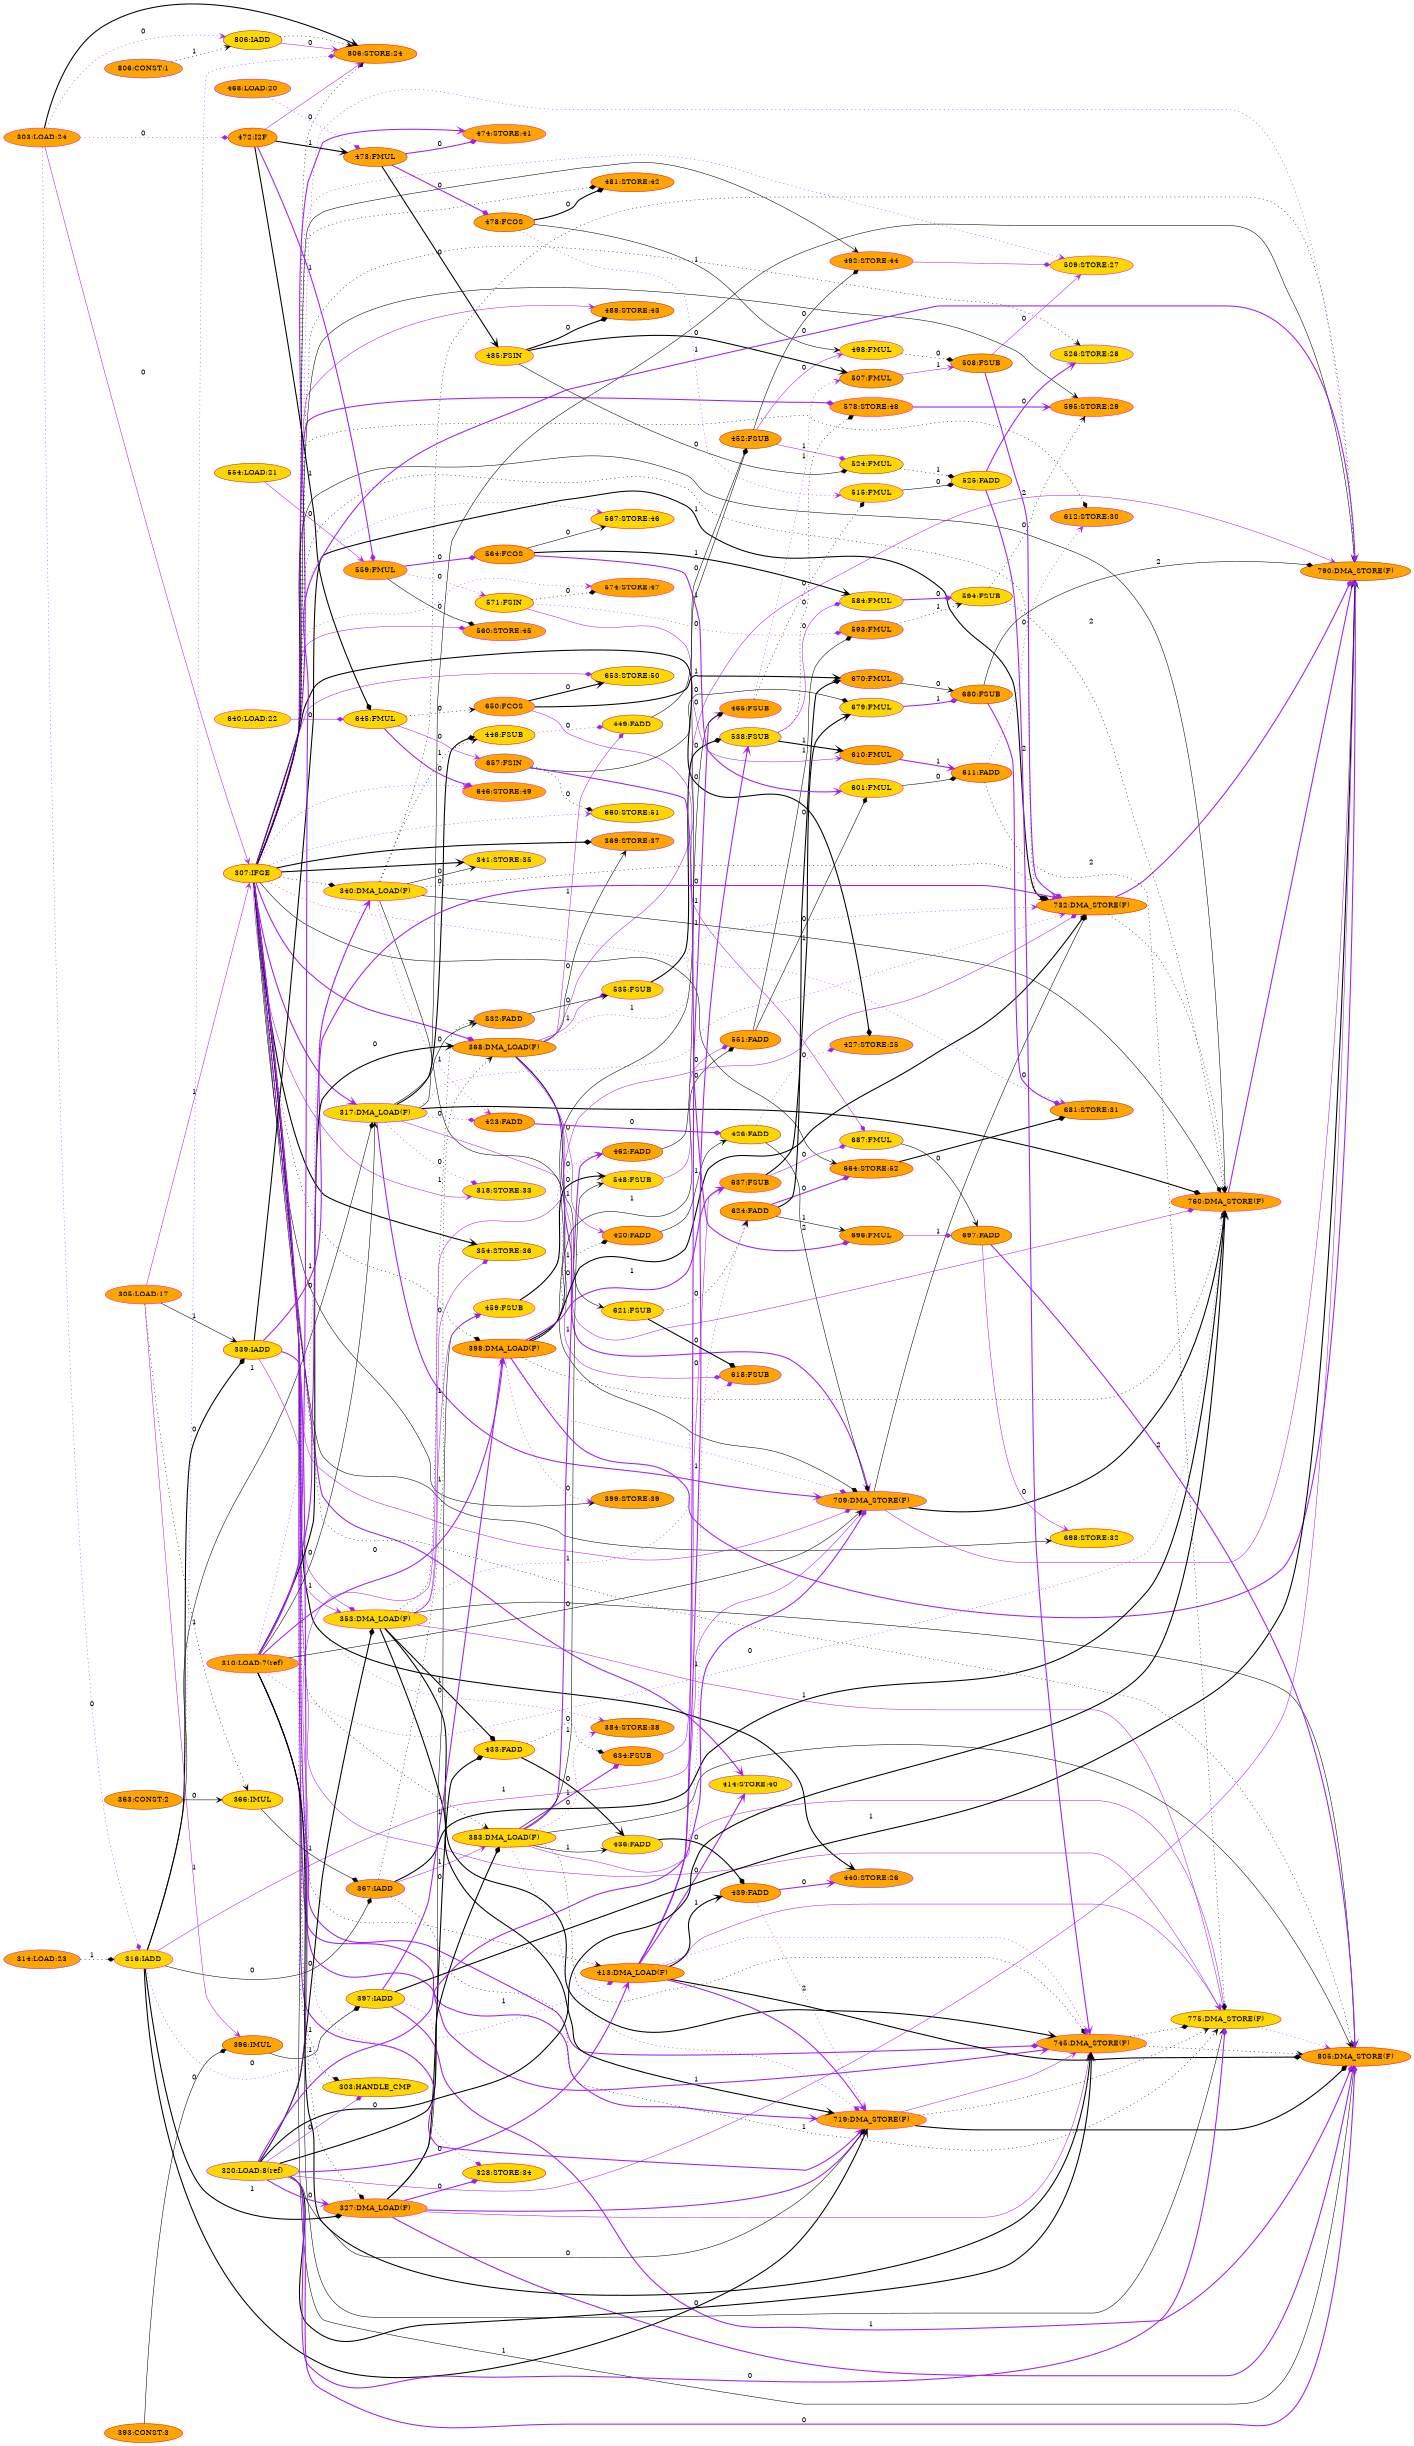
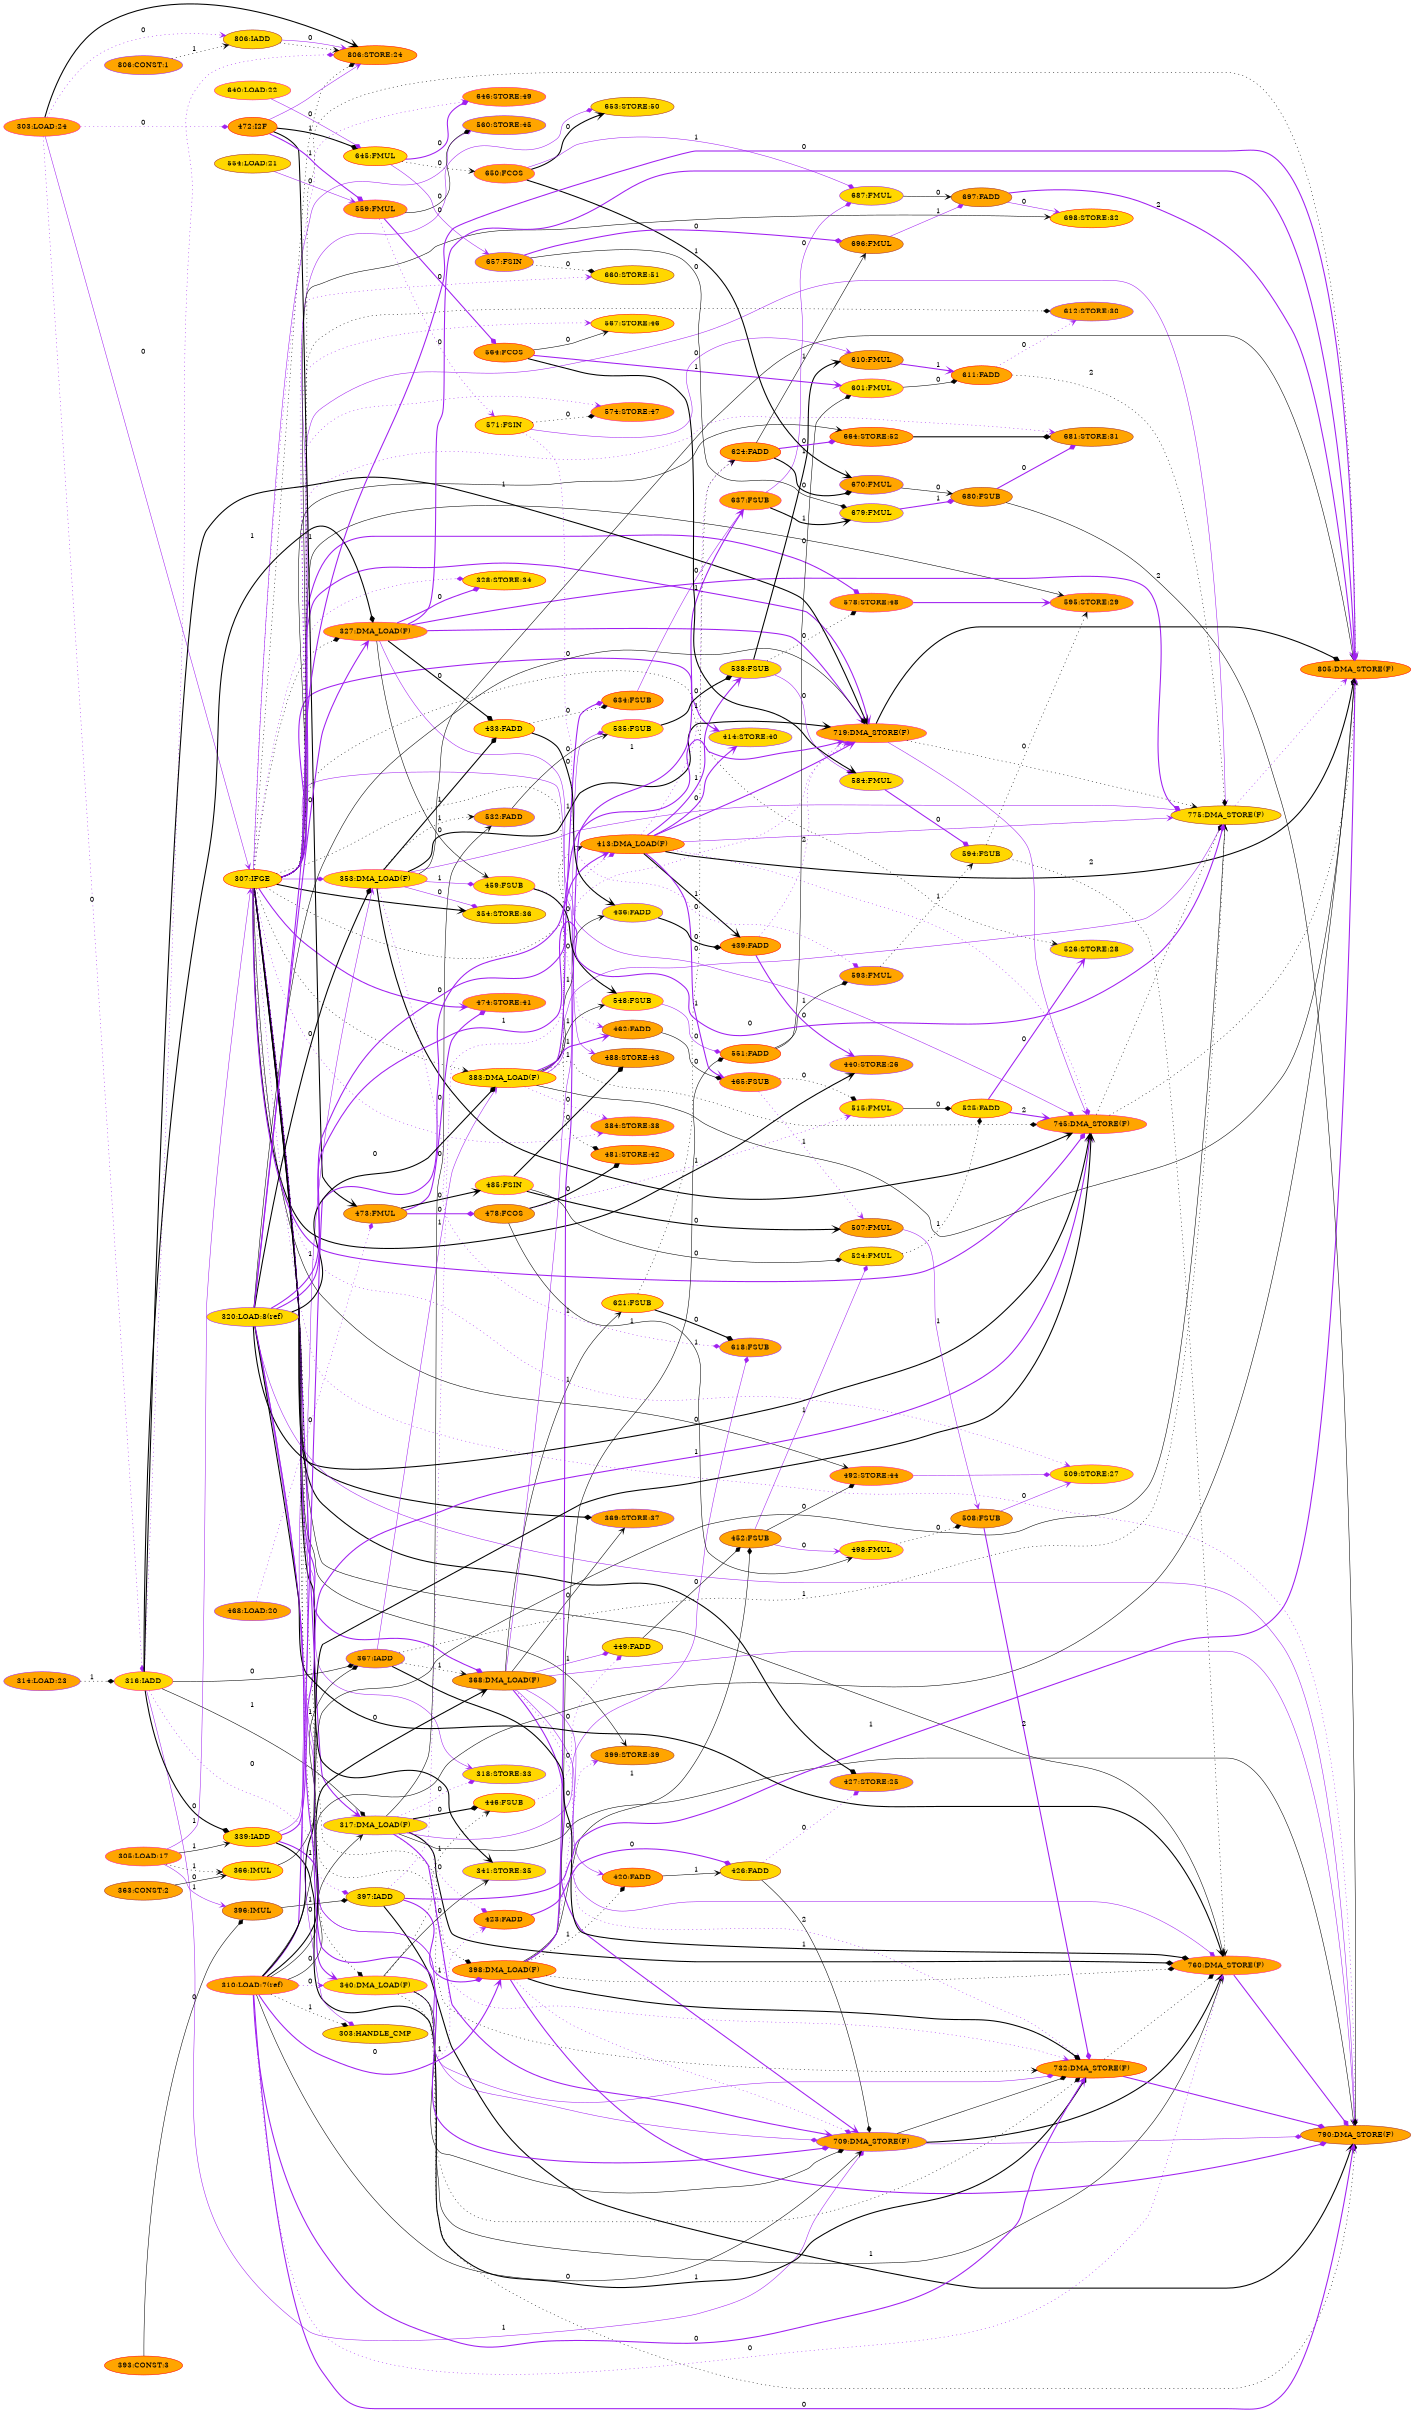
none -> (891, 578)
(632, 1728) -> (632, 1126)
